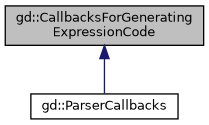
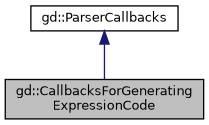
(104, 76) -> (104, 62)
